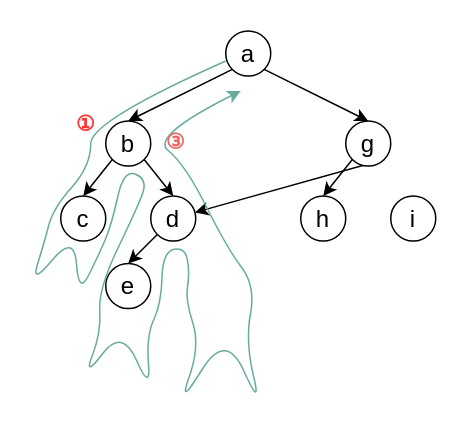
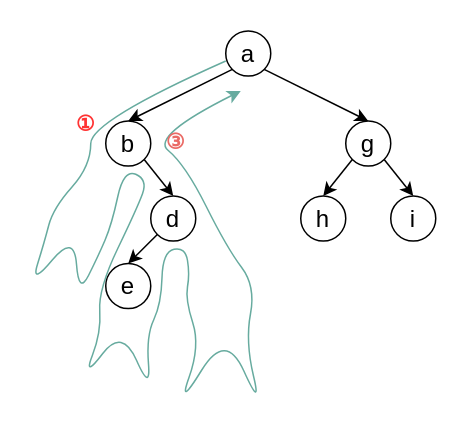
(101, 173) -> none
(272, 191) -> (395, 173)
(83, 218) -> none
